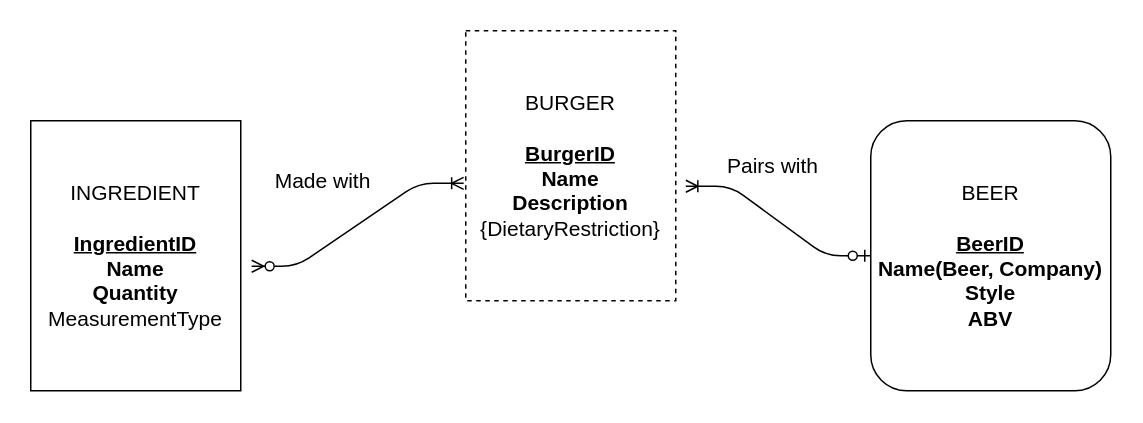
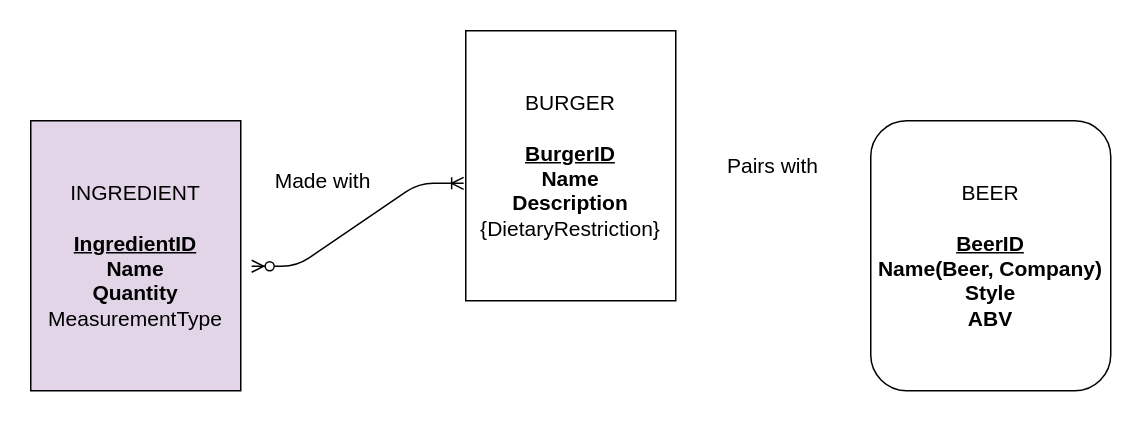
(571, 166) -> (571, 166)
(778, 221) -> none
(136, 256) -> (136, 256)
